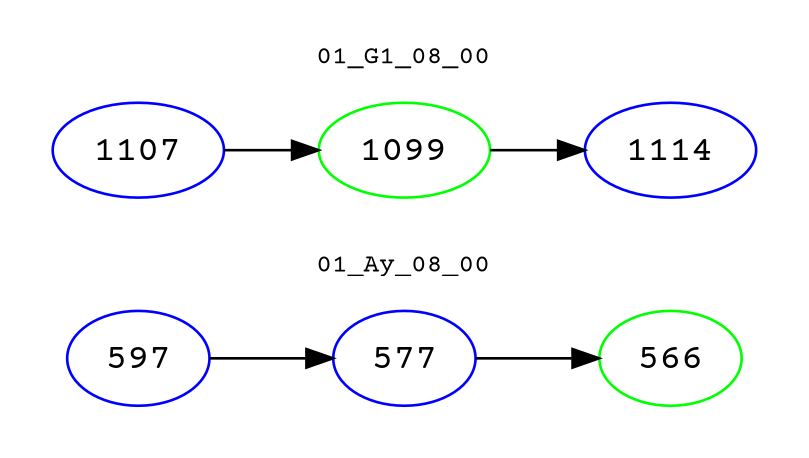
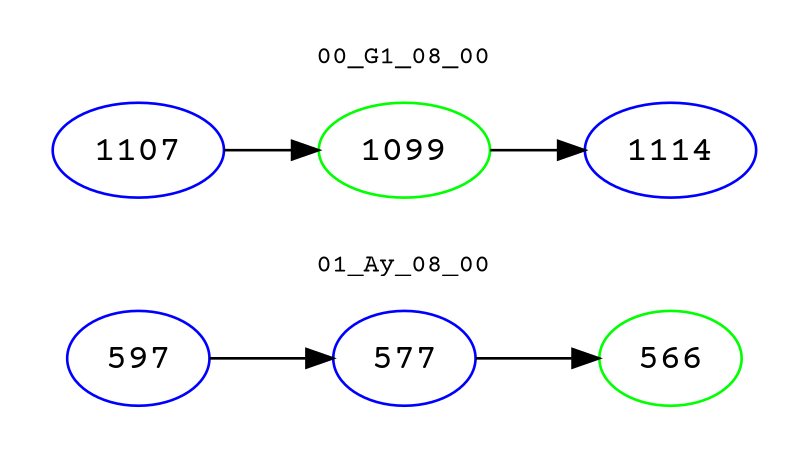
(404, 57) -> (404, 57)
